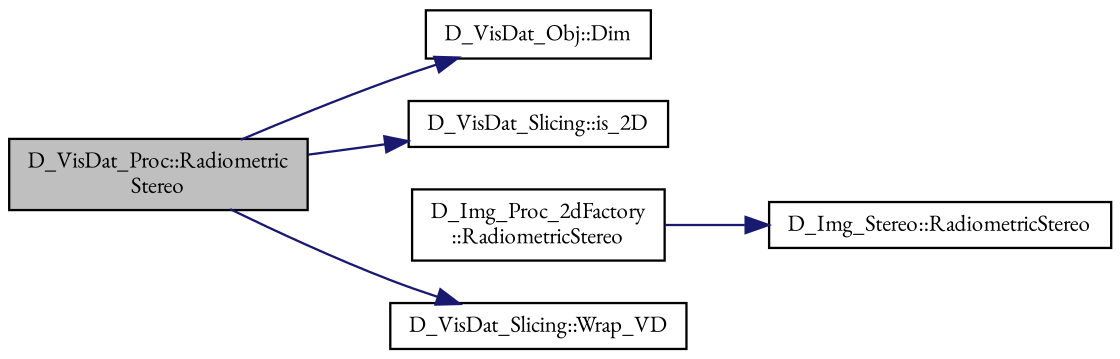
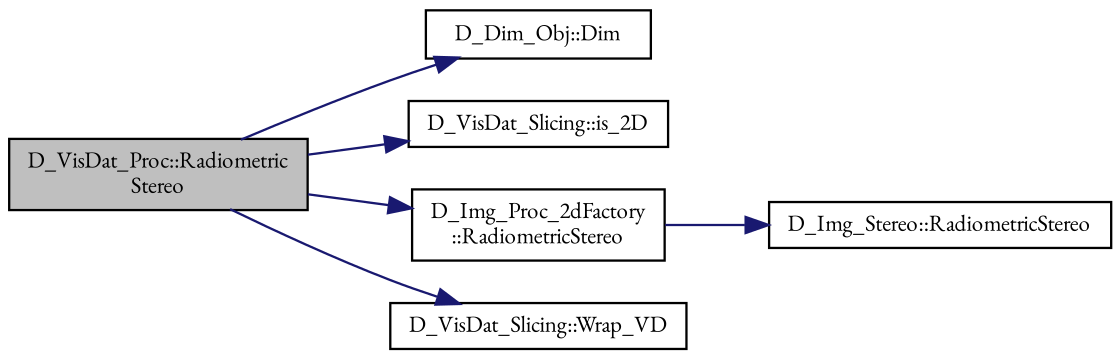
(538, 34) -> (538, 34)
none -> (348, 200)
